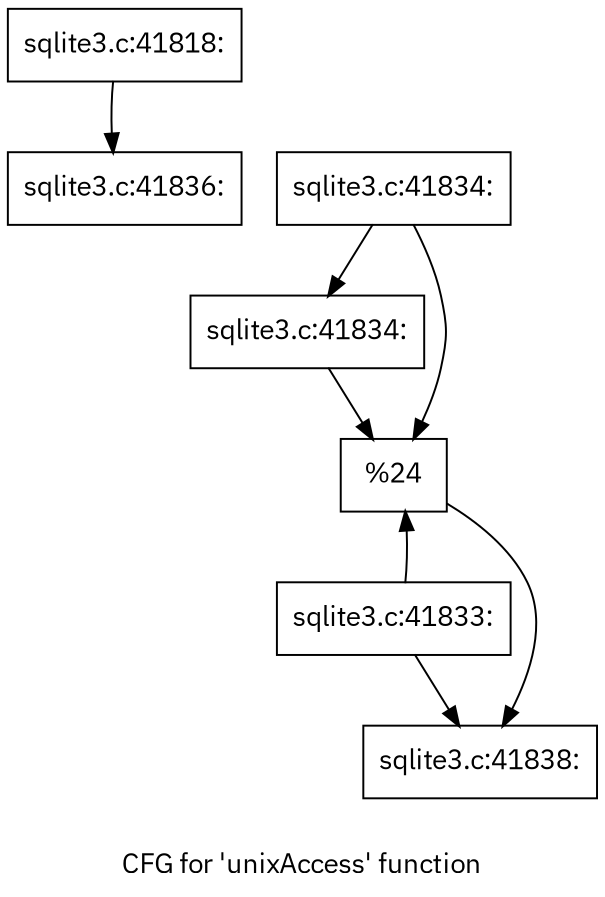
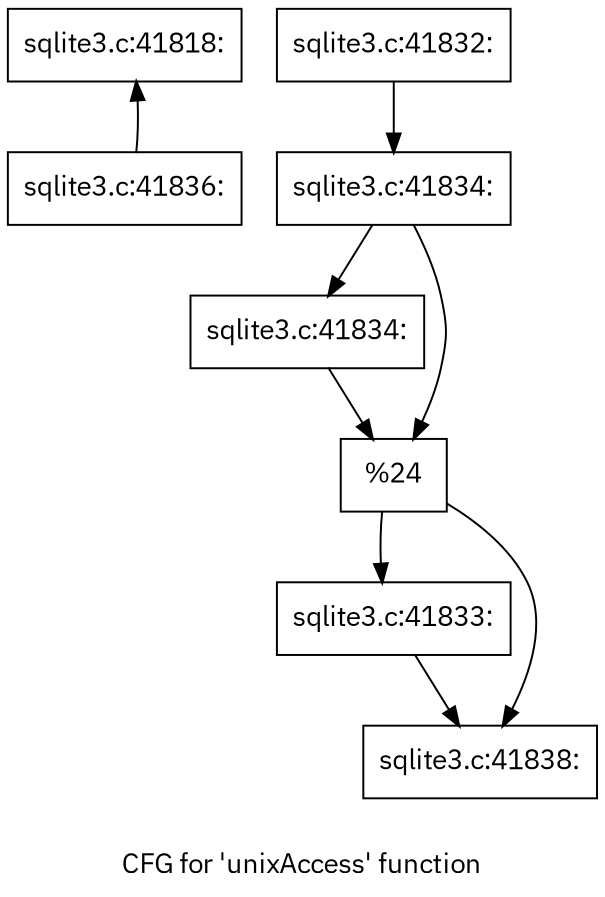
none -> (394, 45)
(112, 107) -> (138, 127)
(407, 557) -> (381, 537)
